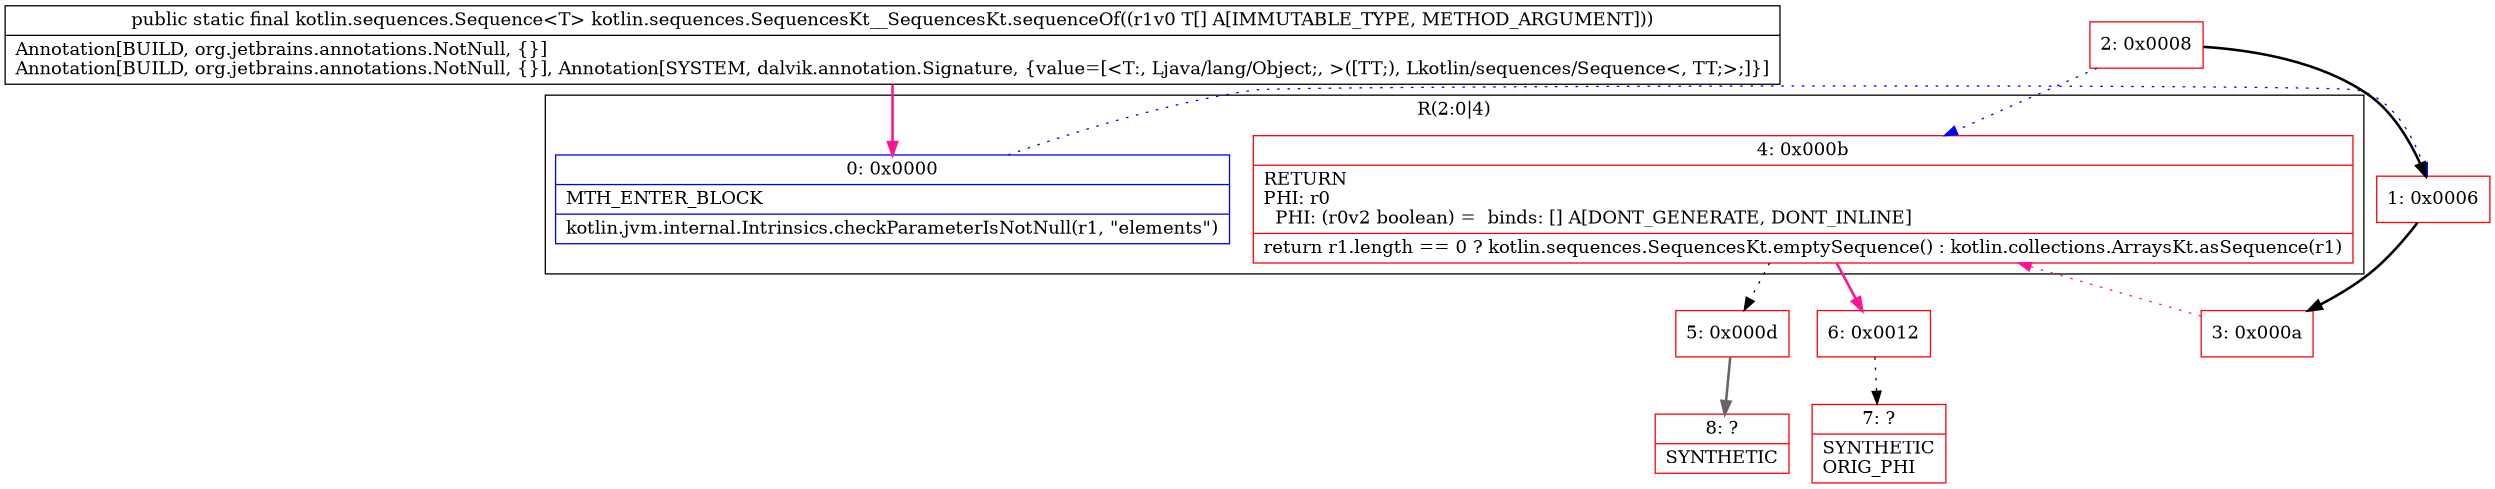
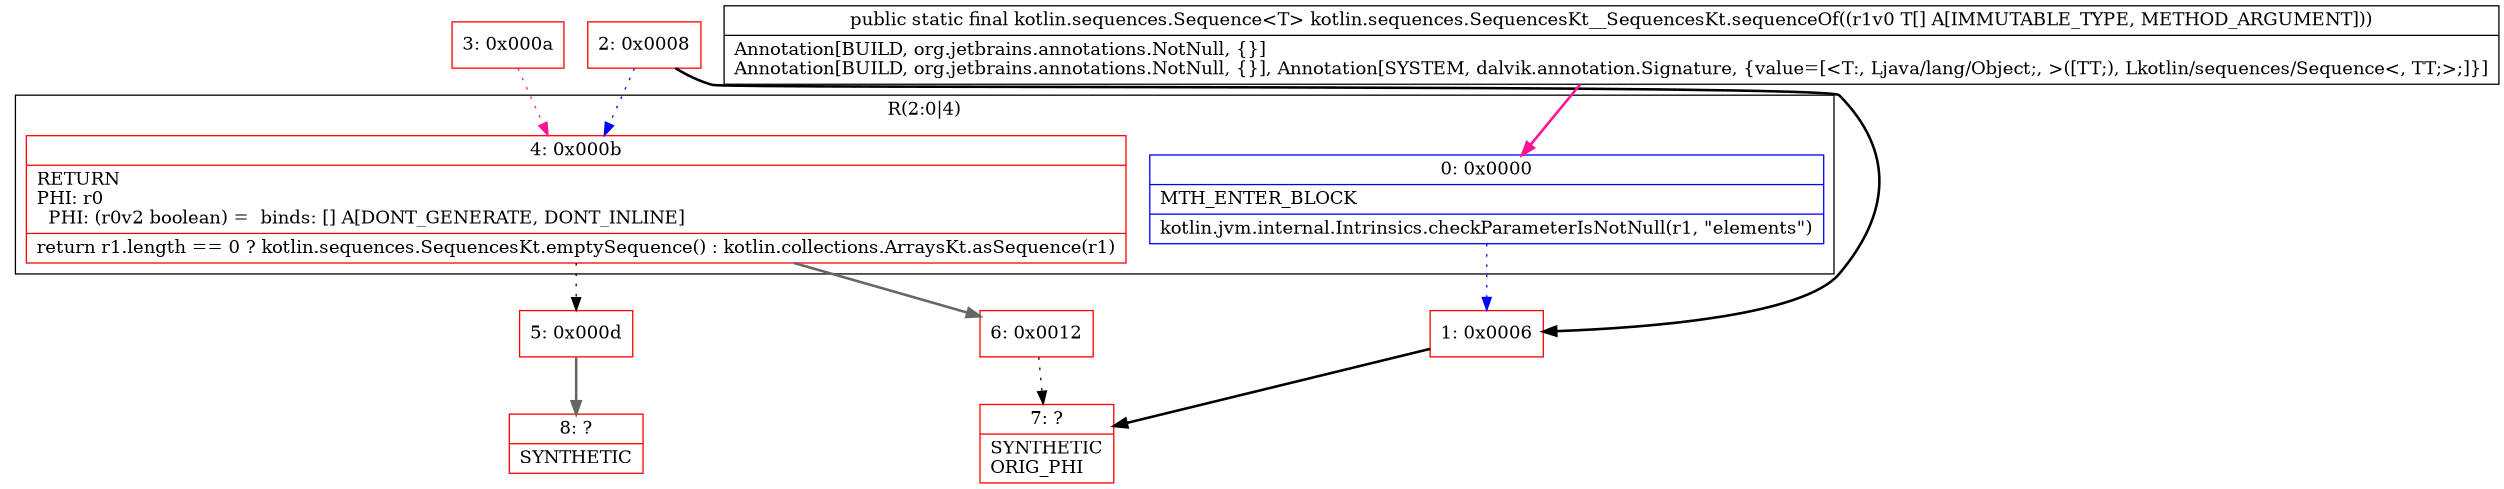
(2374, 270) -> (1278, 386)
(1847, 282) -> (881, 288)
